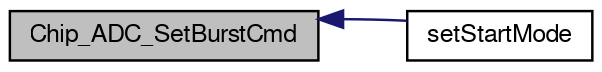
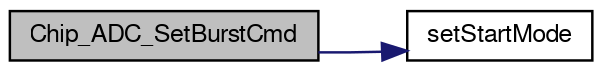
(375, 20) -> (350, 52)
